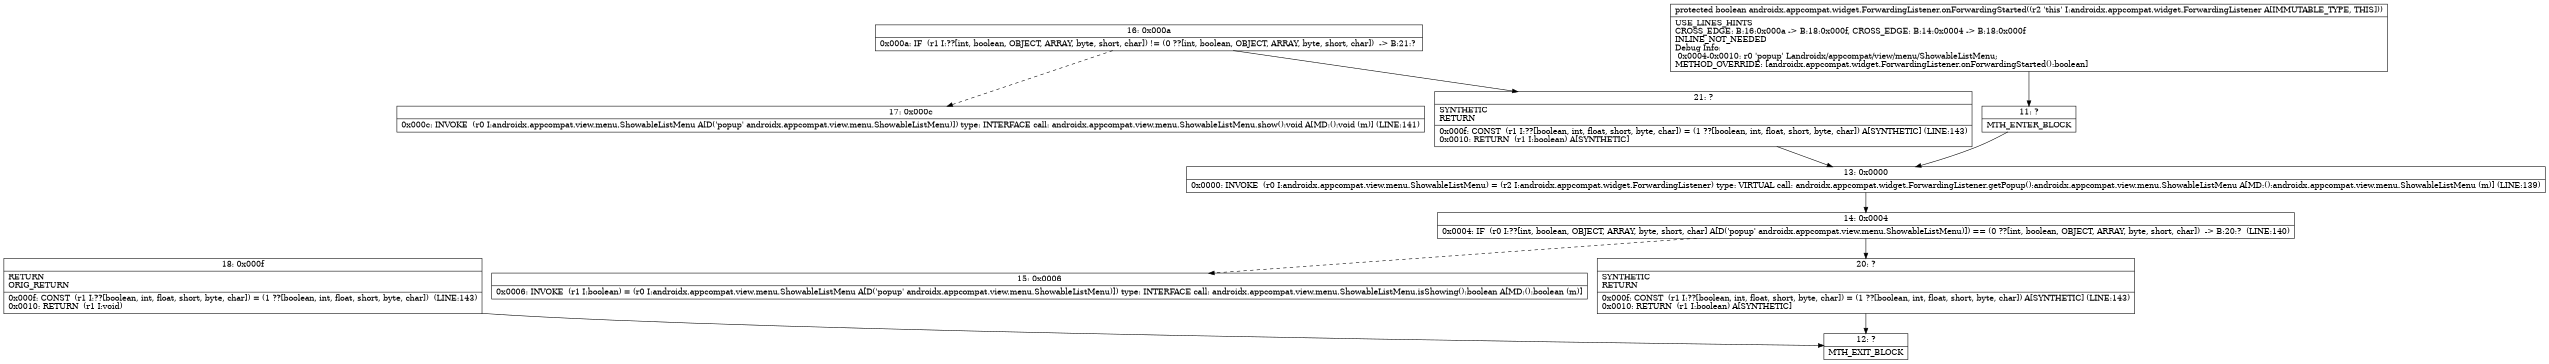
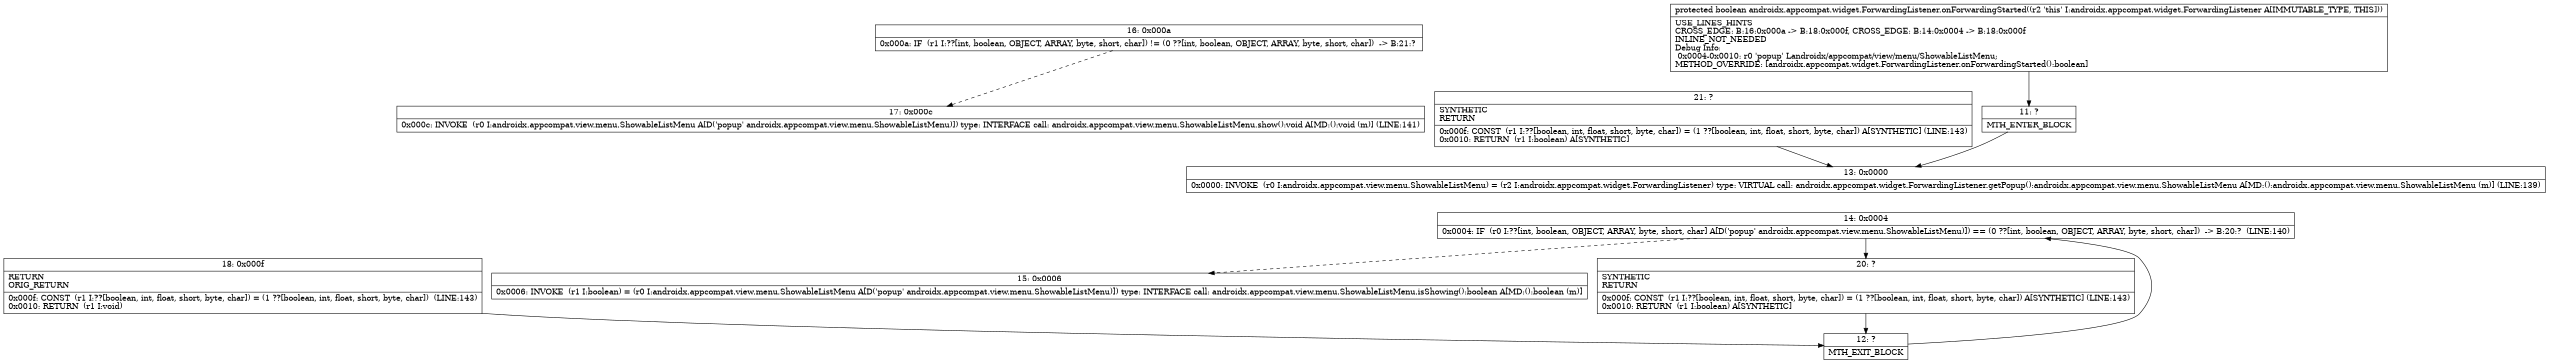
(1373, 71) -> none
(1866, 200) -> (2101, 326)
